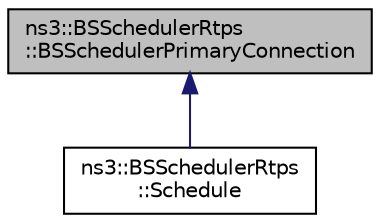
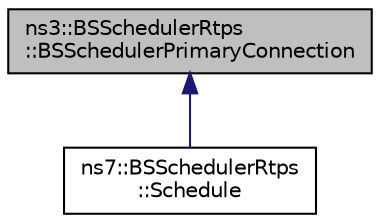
(190, 181) -> (190, 181)
